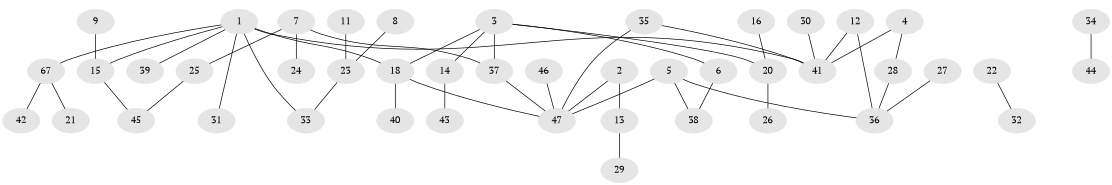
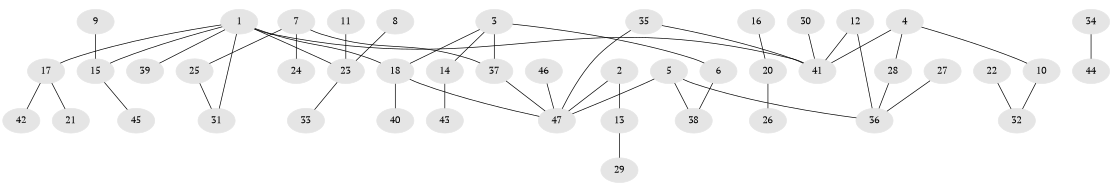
(658, 43) -> none
(46, 71) -> (46, 71)
none -> (1042, 71)
(266, 75) -> (291, 45)
(165, 96) -> (206, 96)
